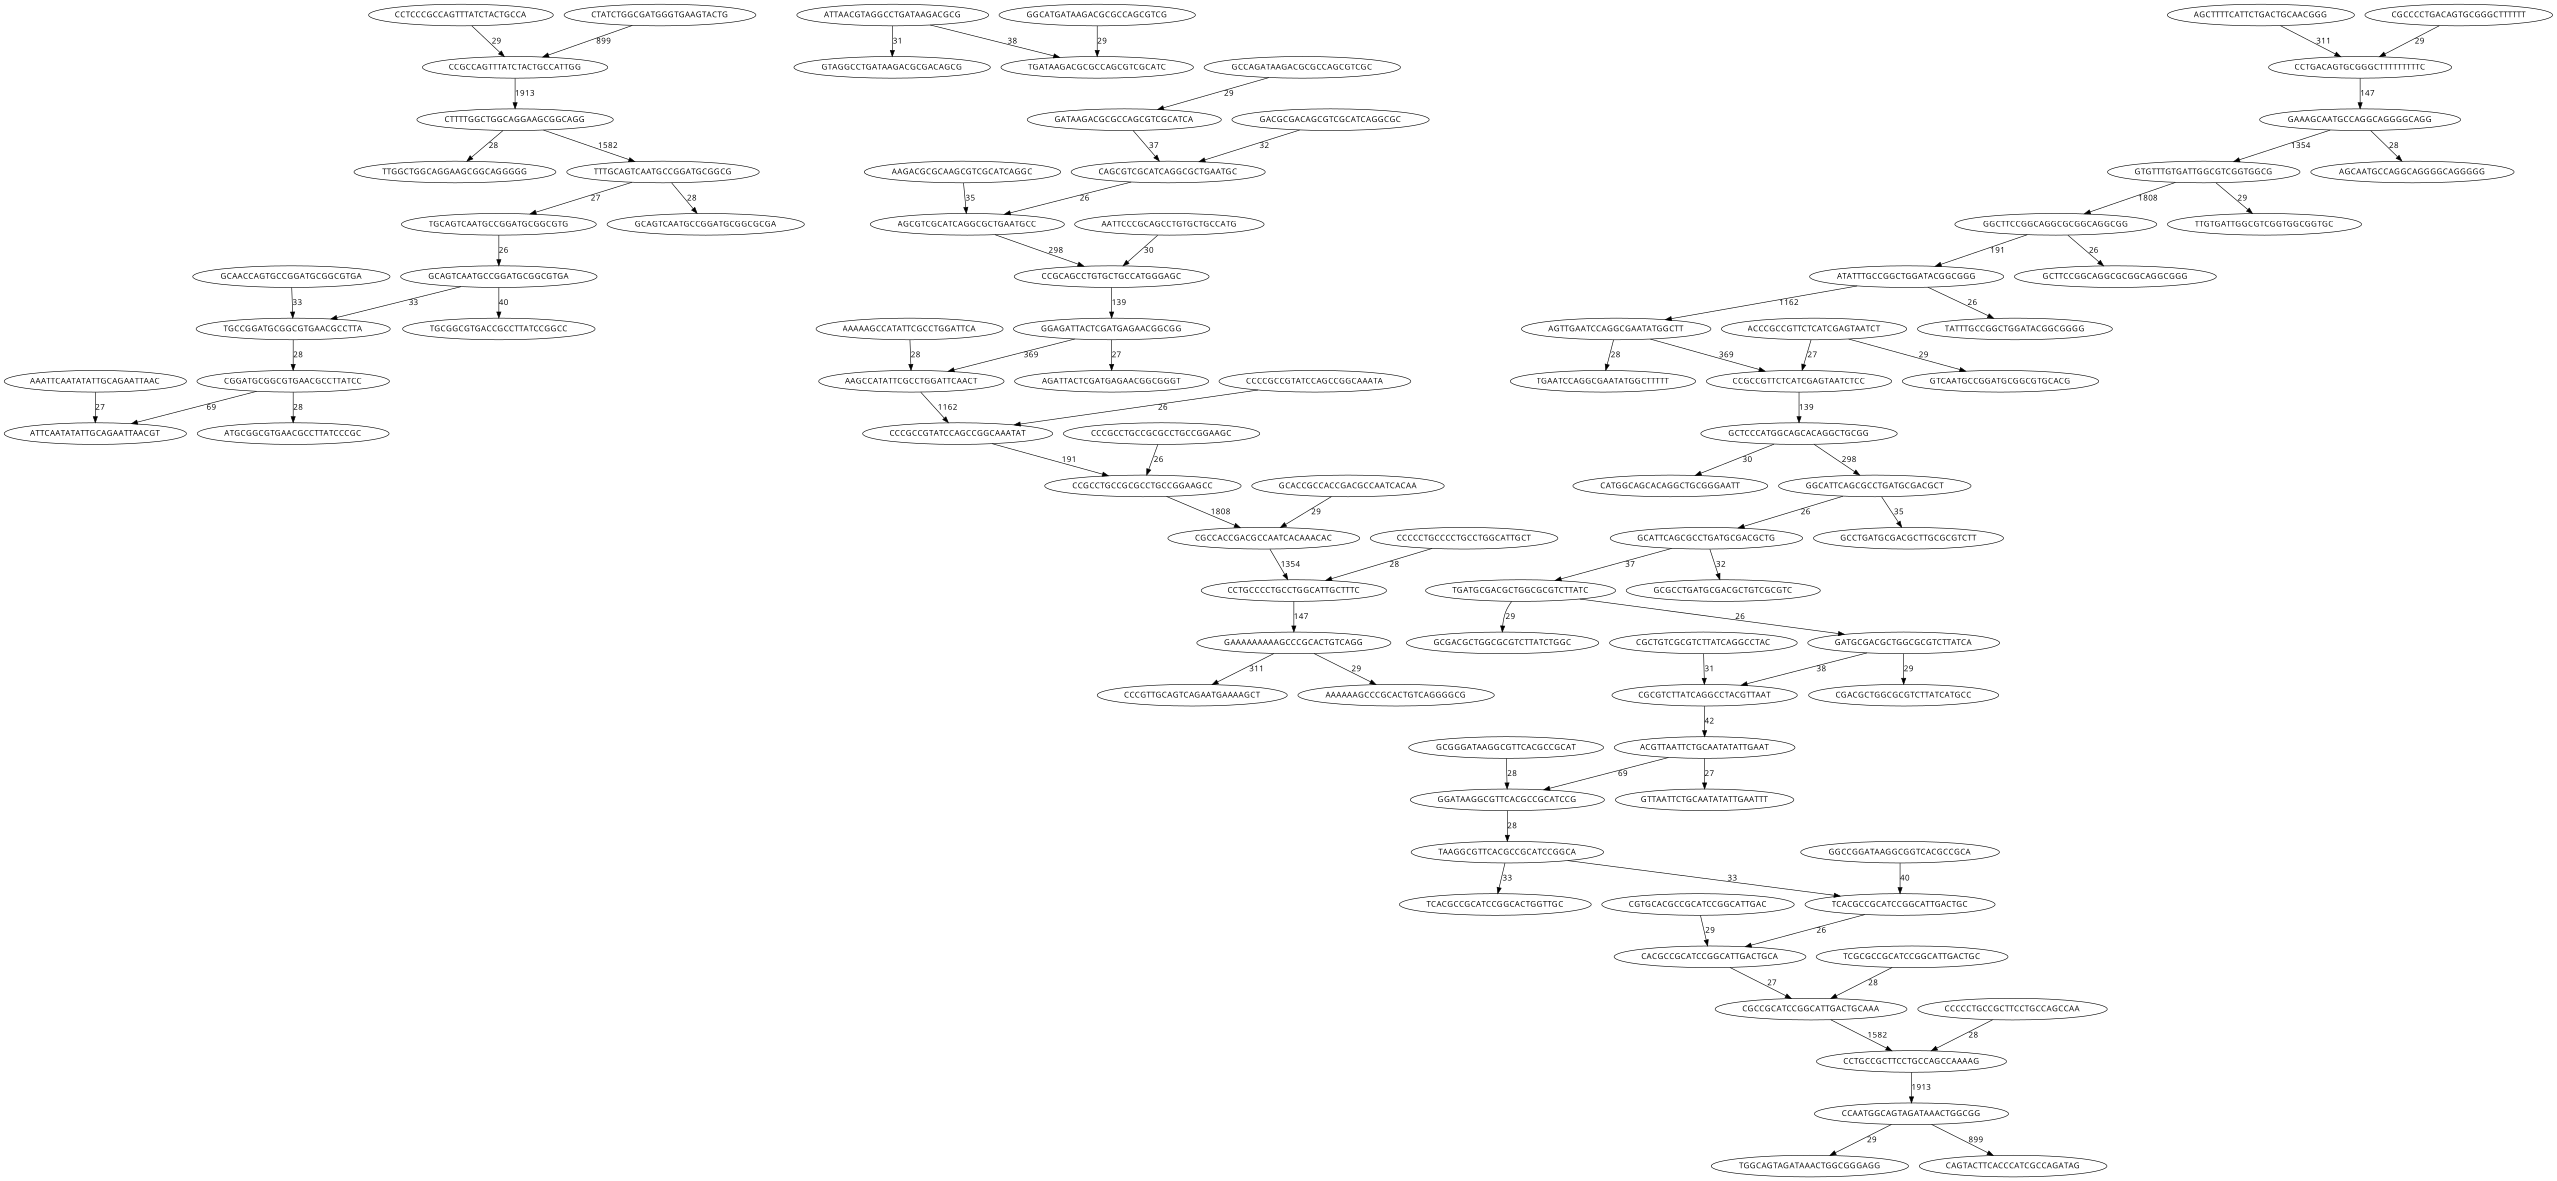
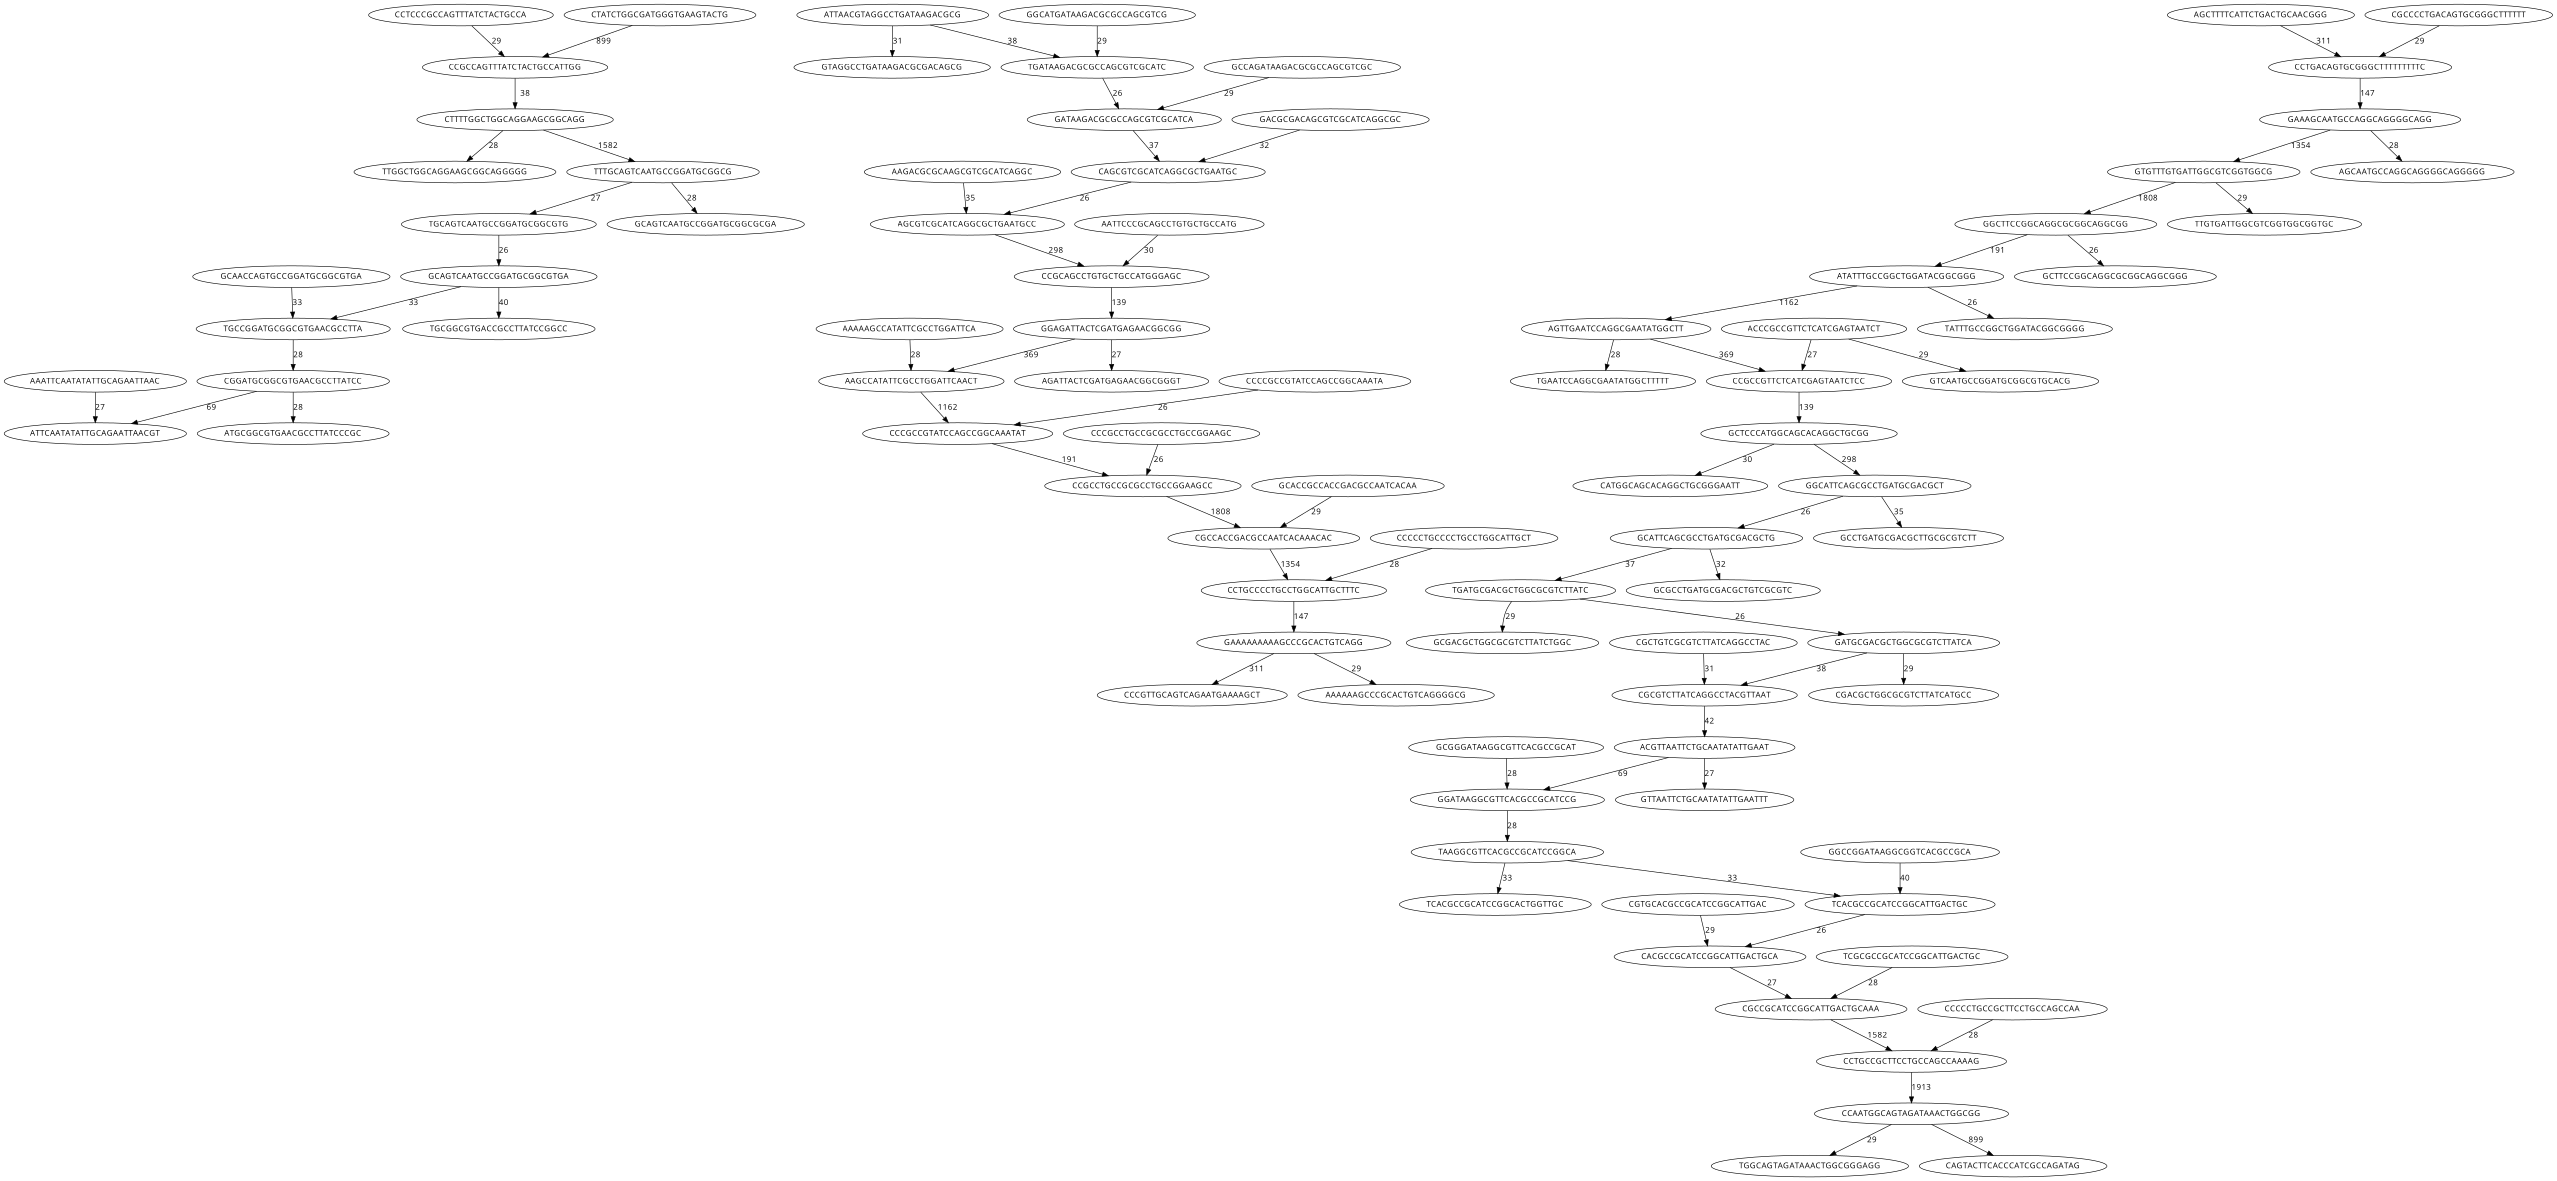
none -> (1109, 91)
(525, 94) -> (525, 94)
